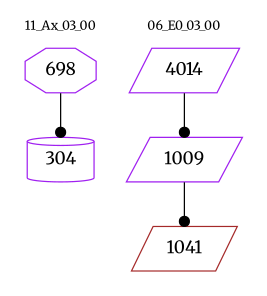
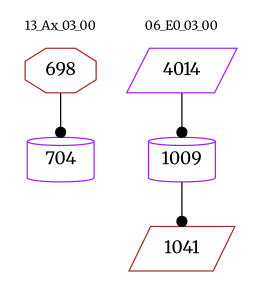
(61, 27) -> (61, 27)
(61, 71) -> (61, 71)
(61, 160) -> (61, 160)
(184, 160) -> (182, 160)
